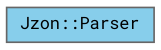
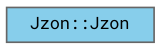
(80, 25) -> (80, 25)
